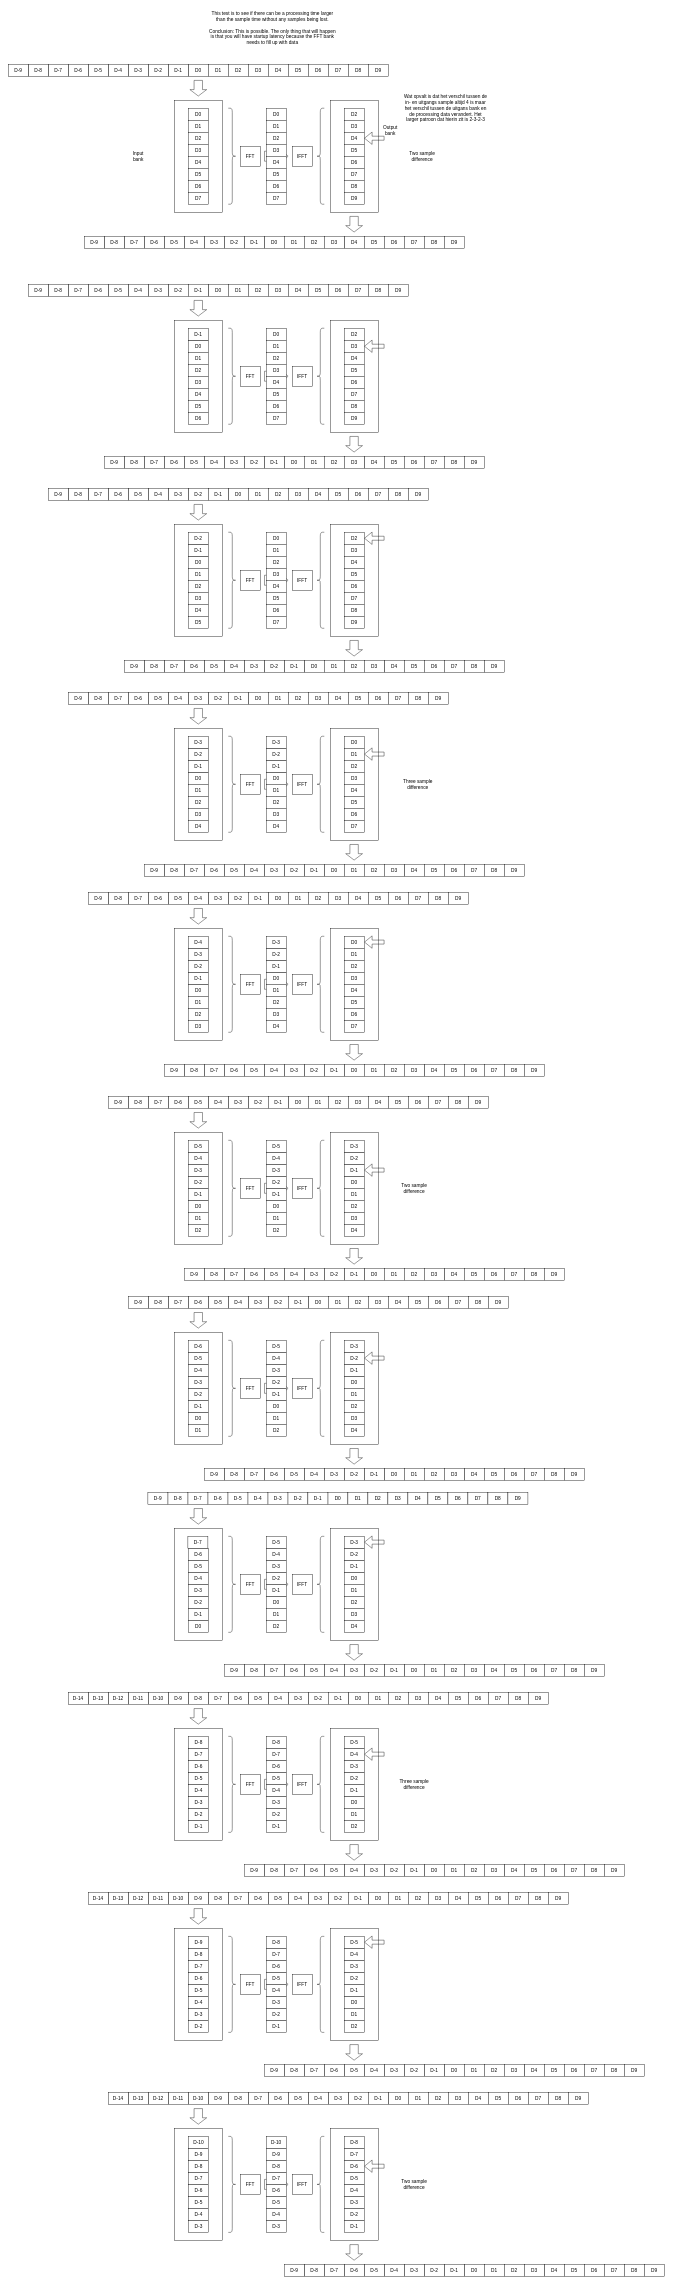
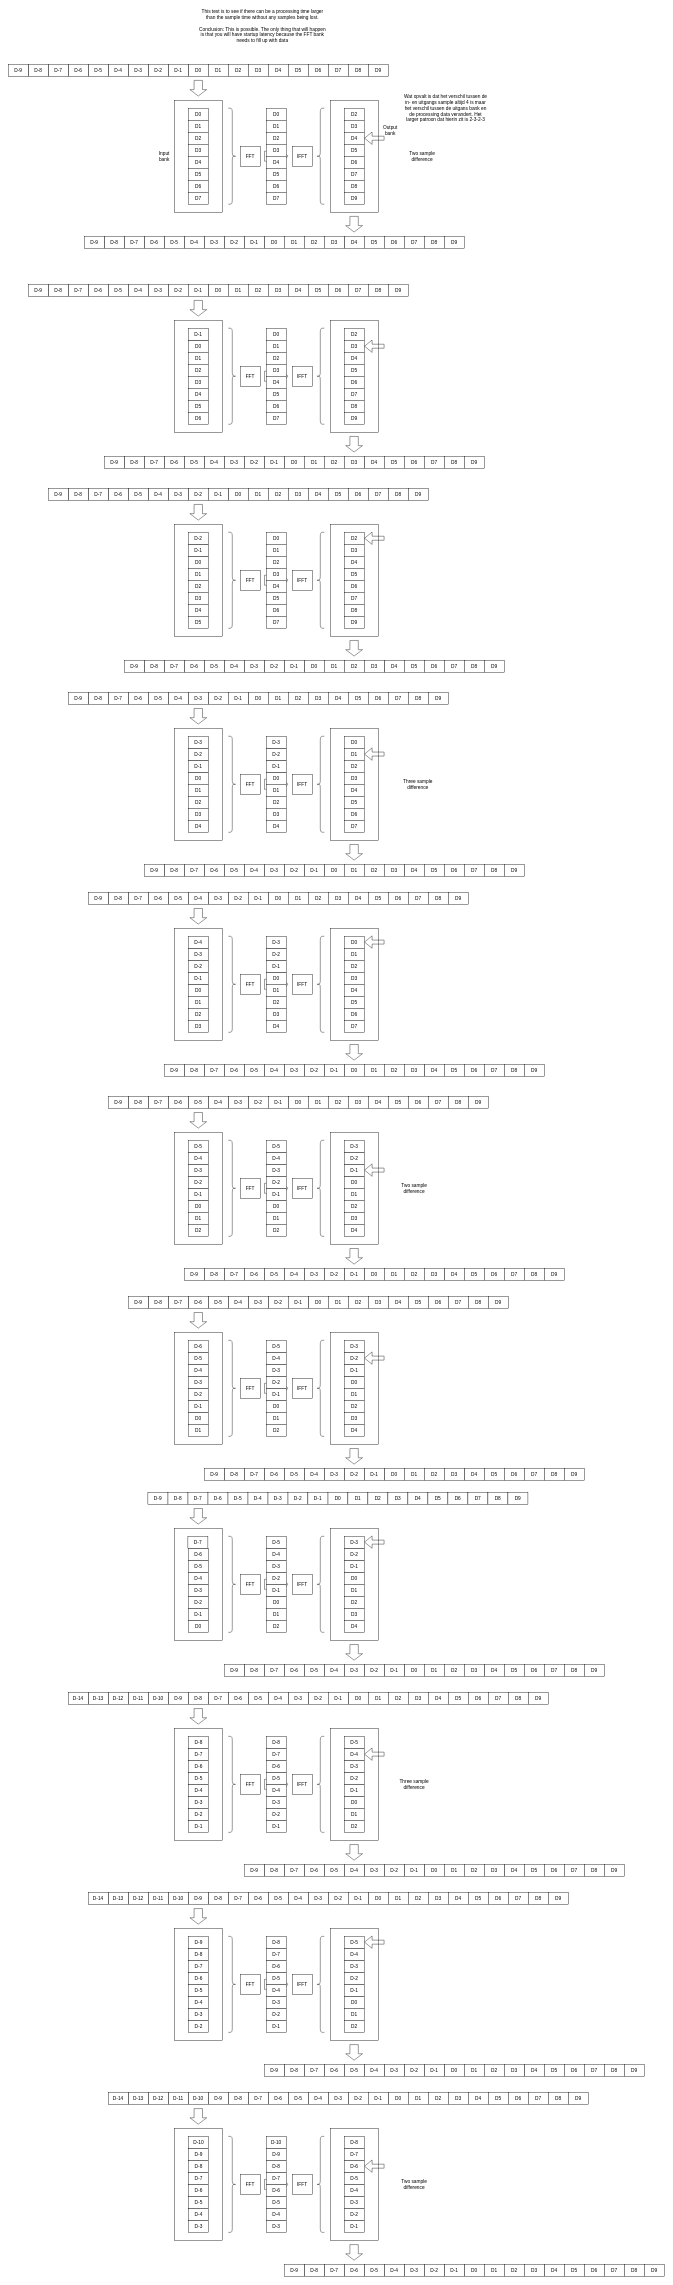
(272, 28) -> (262, 26)
(138, 156) -> (164, 156)
